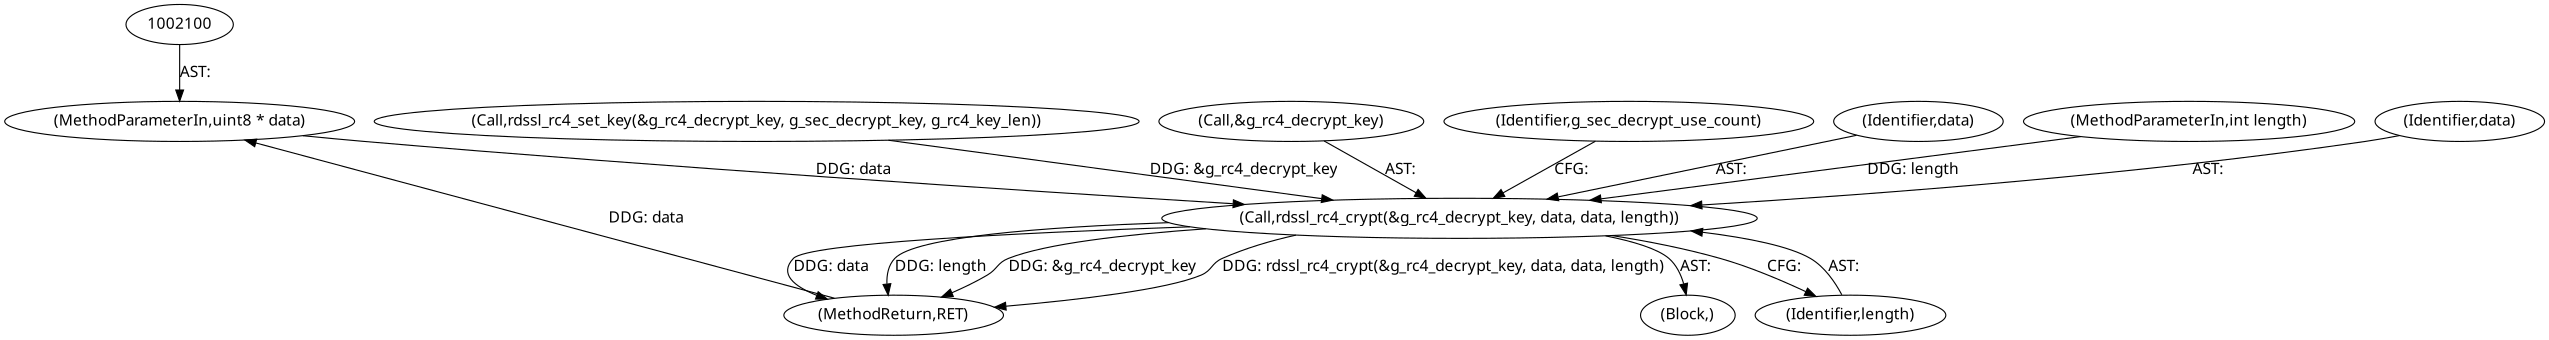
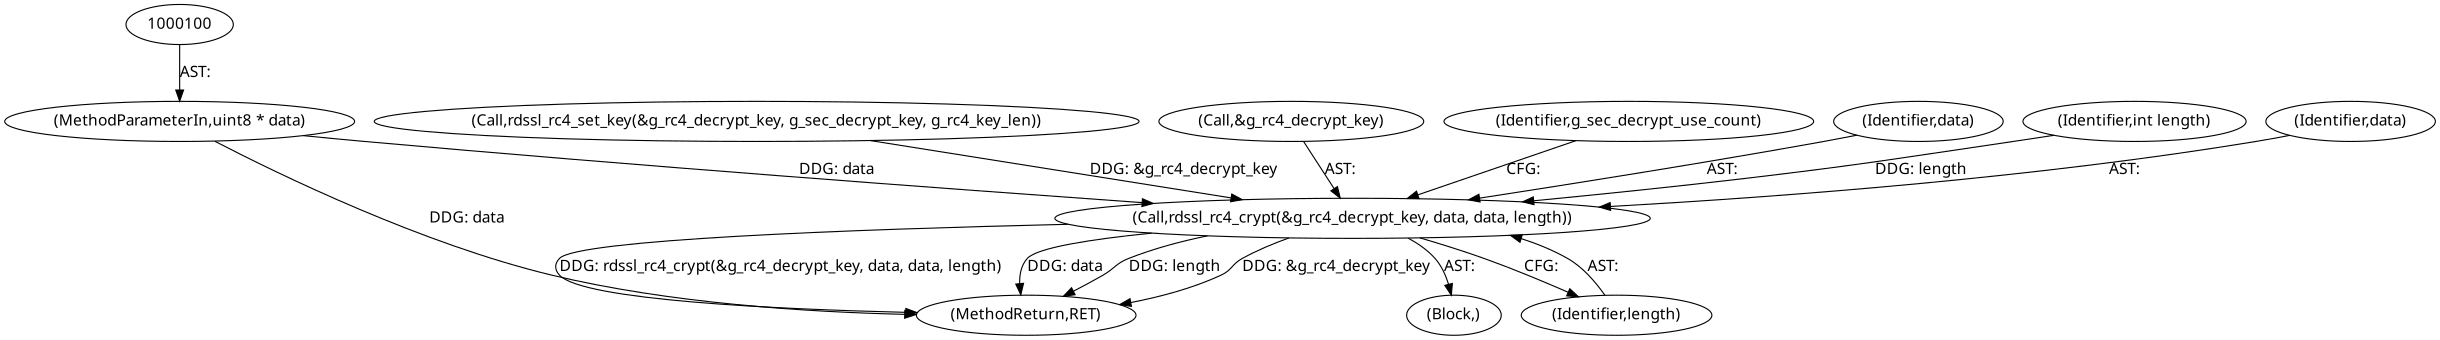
(180, 25) -> (180, 25)
(2189, 121) -> (2135, 121)
(545, 221) -> (548, 274)
